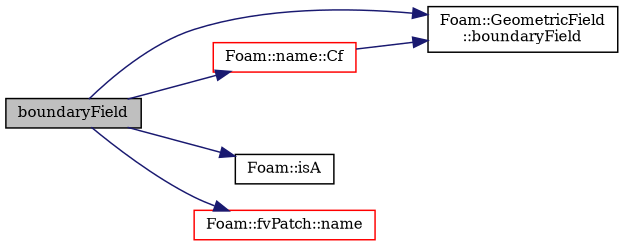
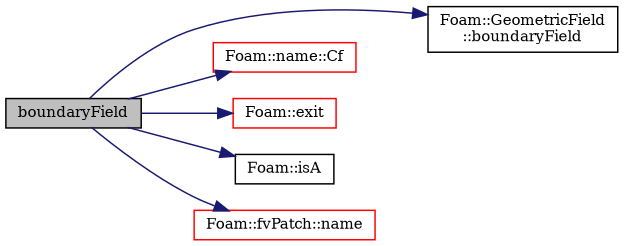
(385, 46) -> none
none -> (285, 113)
